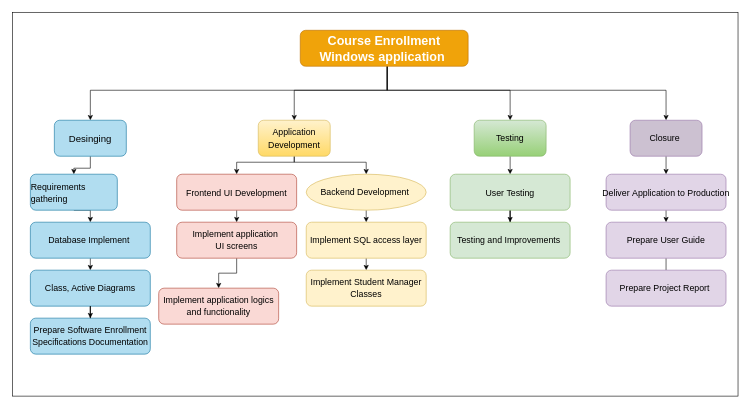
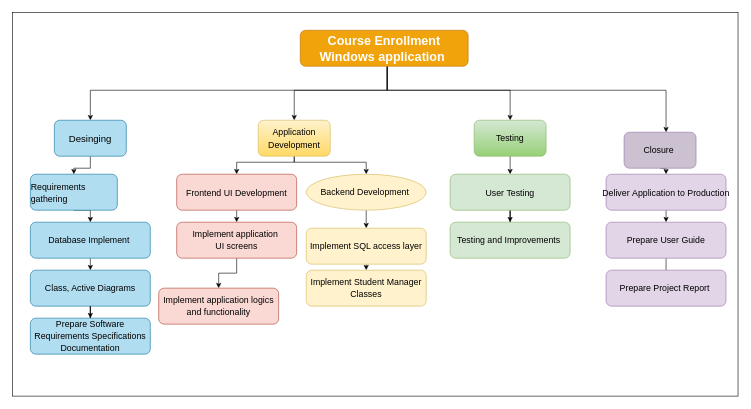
(666, 138) -> (660, 150)
(366, 240) -> (366, 246)
(90, 336) -> (90, 336)
